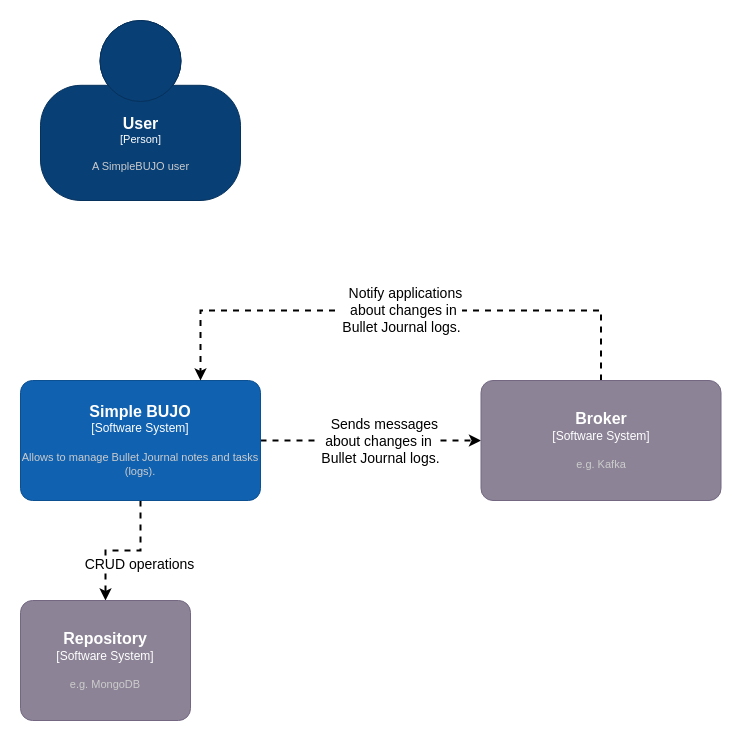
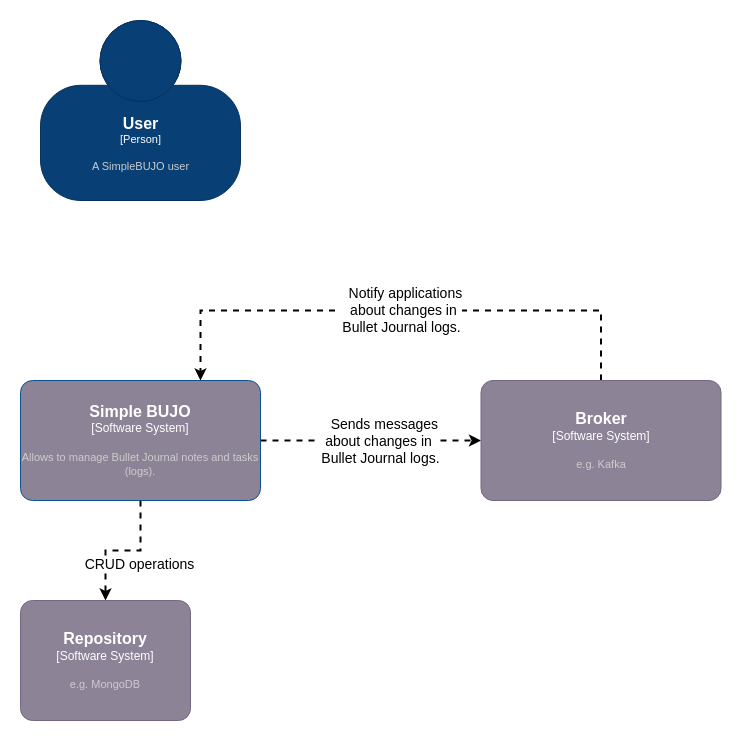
(141, 441) -> (141, 441)
